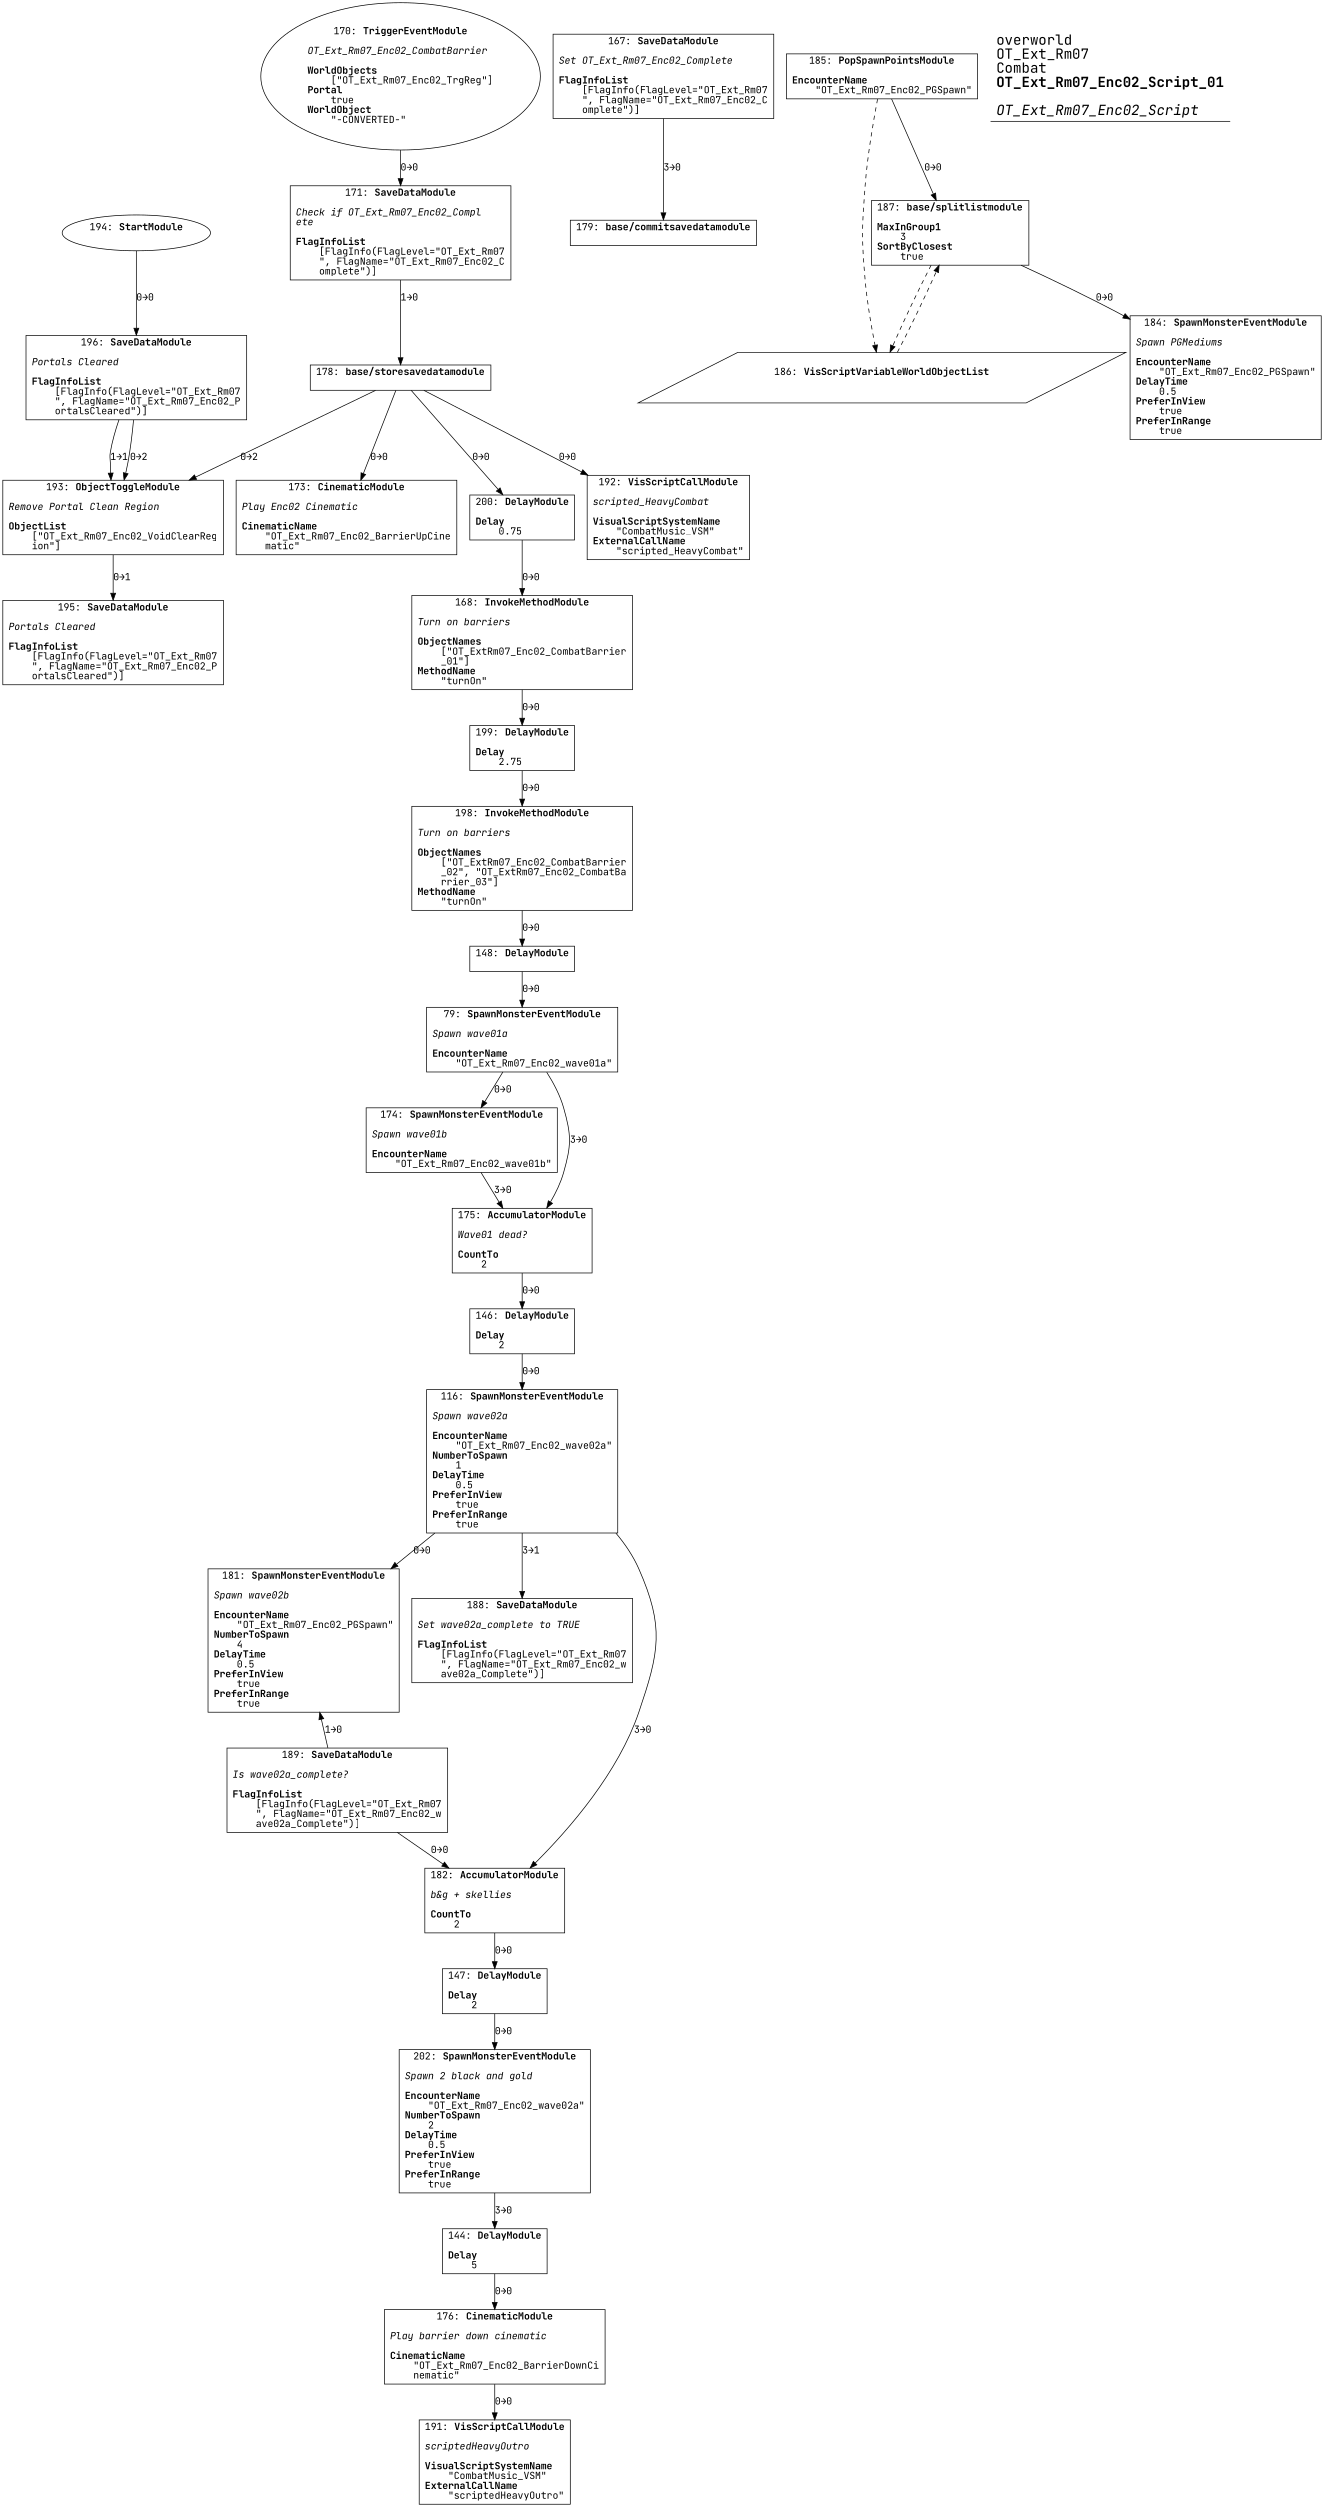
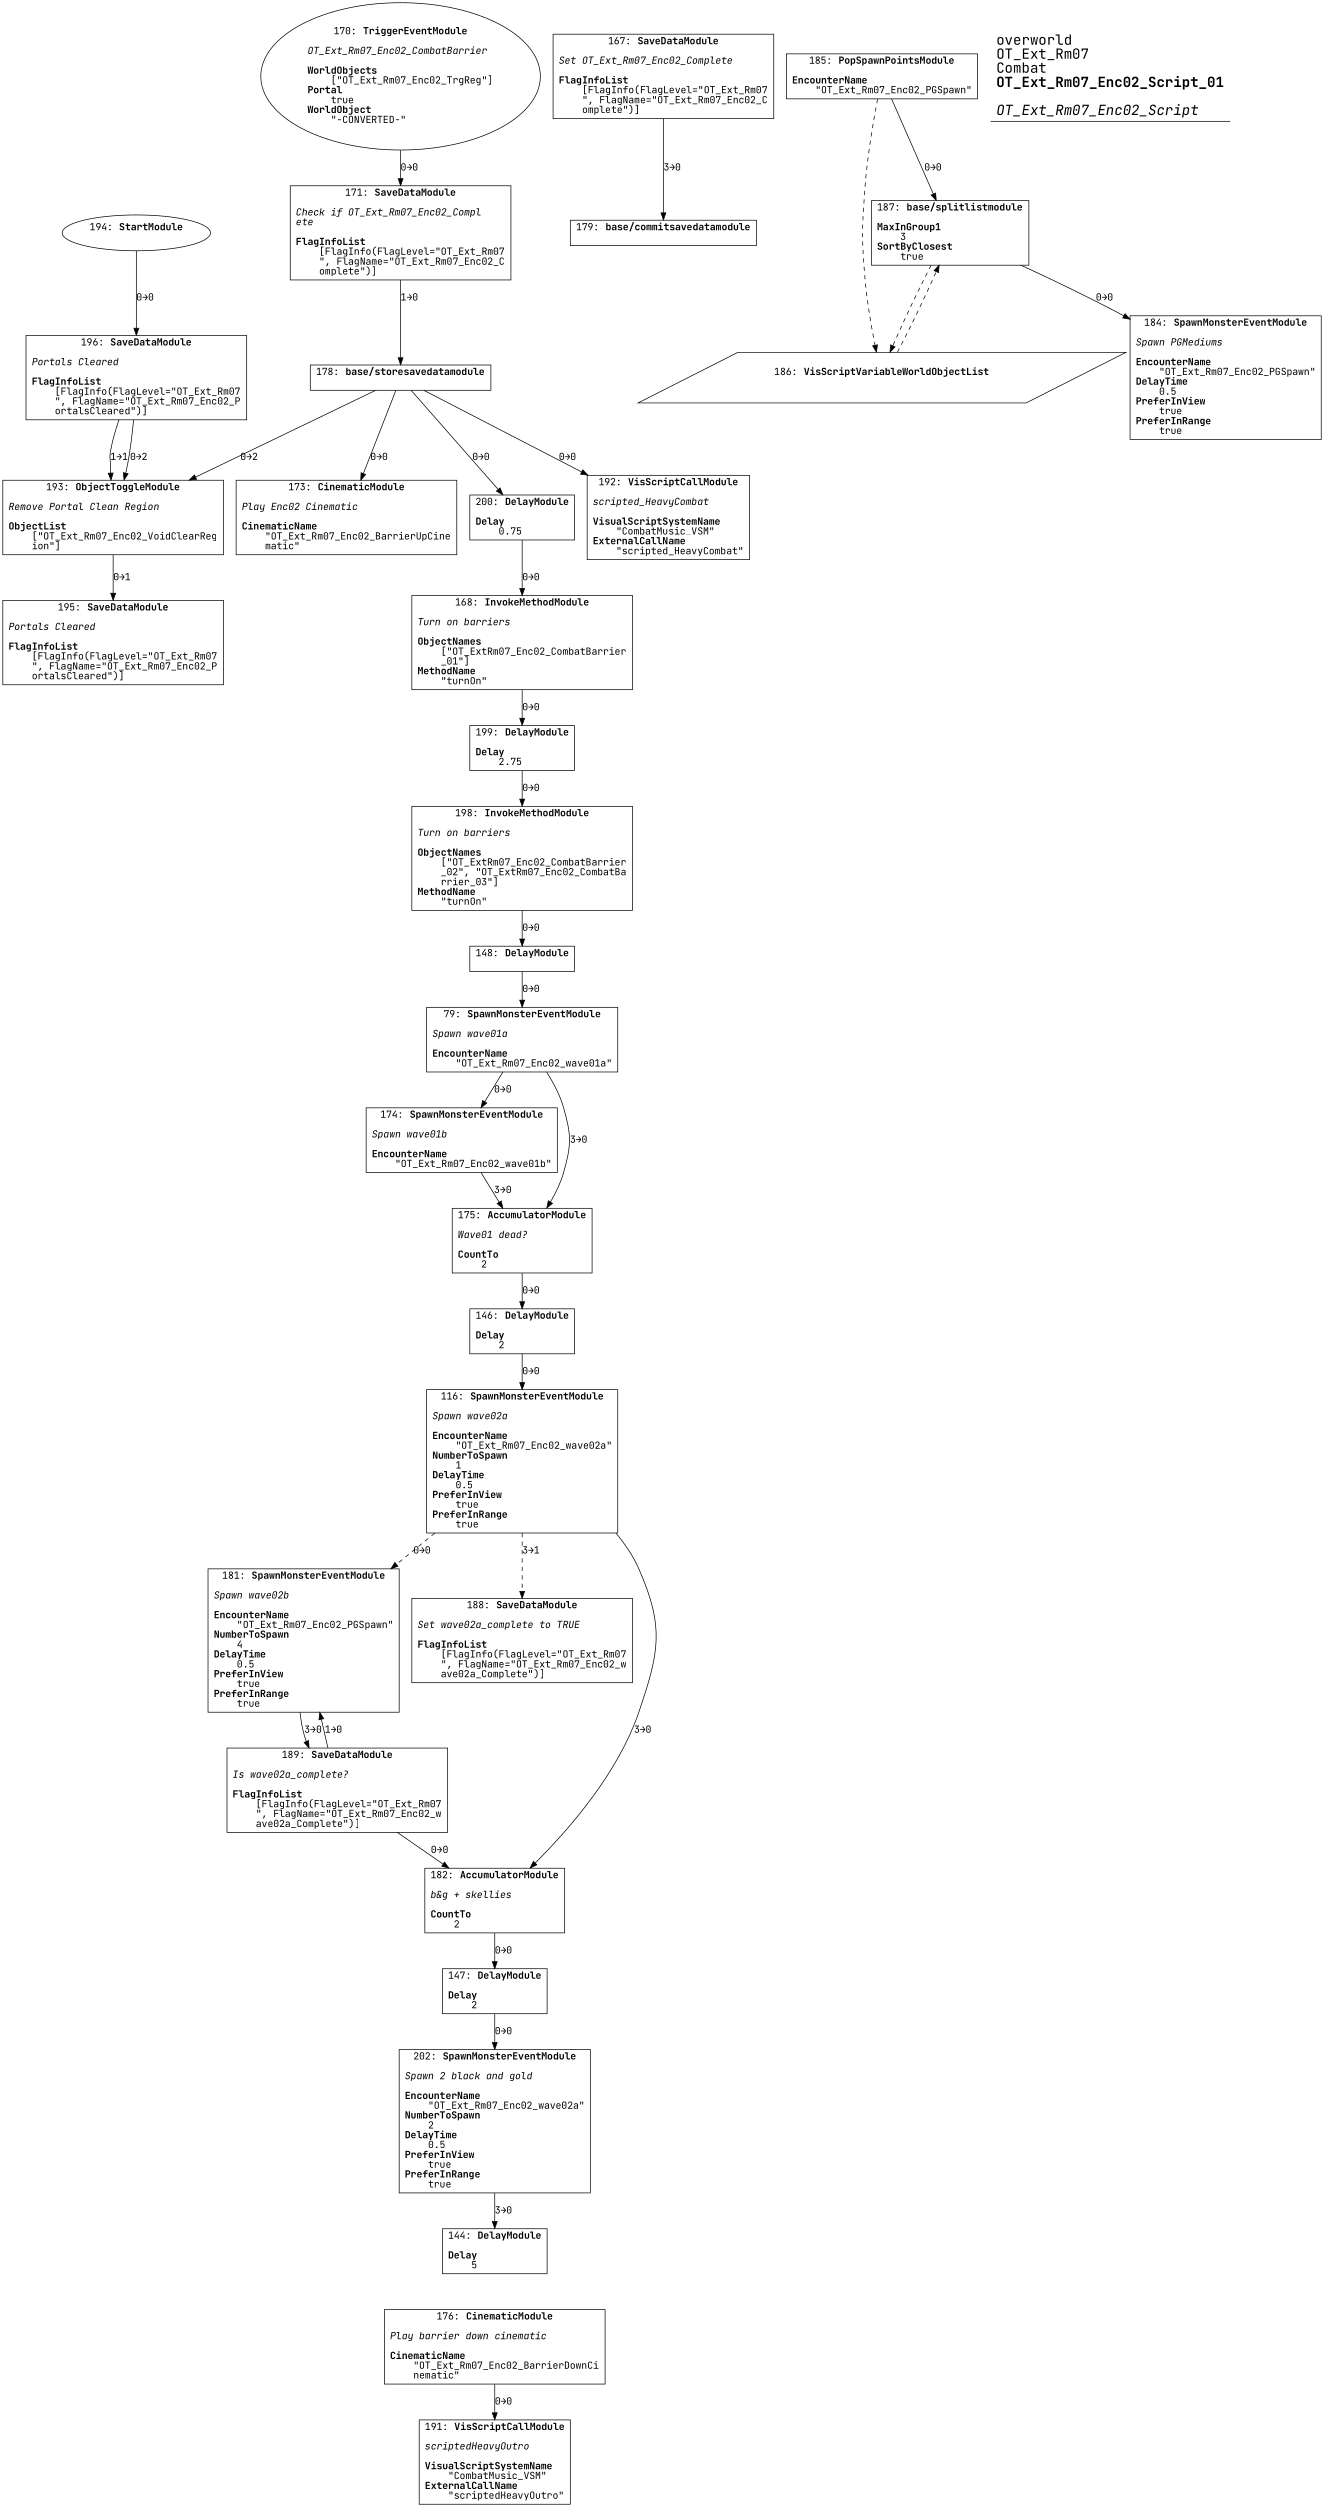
(416, 1549) -> (416, 1549)
(522, 1562) -> (522, 1562)
none -> (302, 1727)
(495, 2288) -> none
